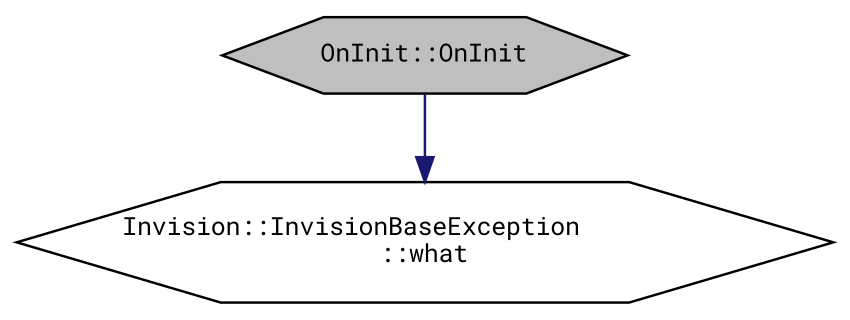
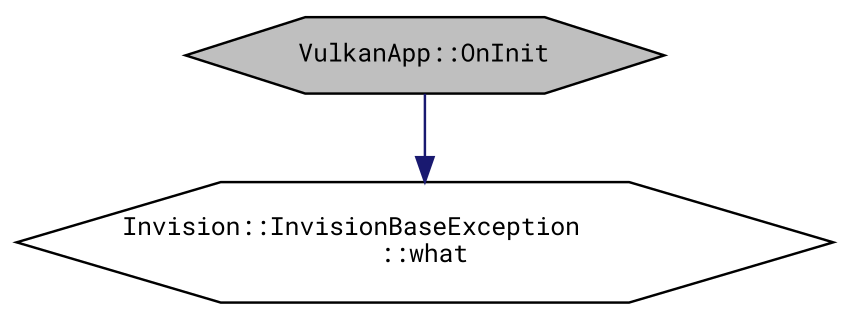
(425, 55) -> (425, 55)
